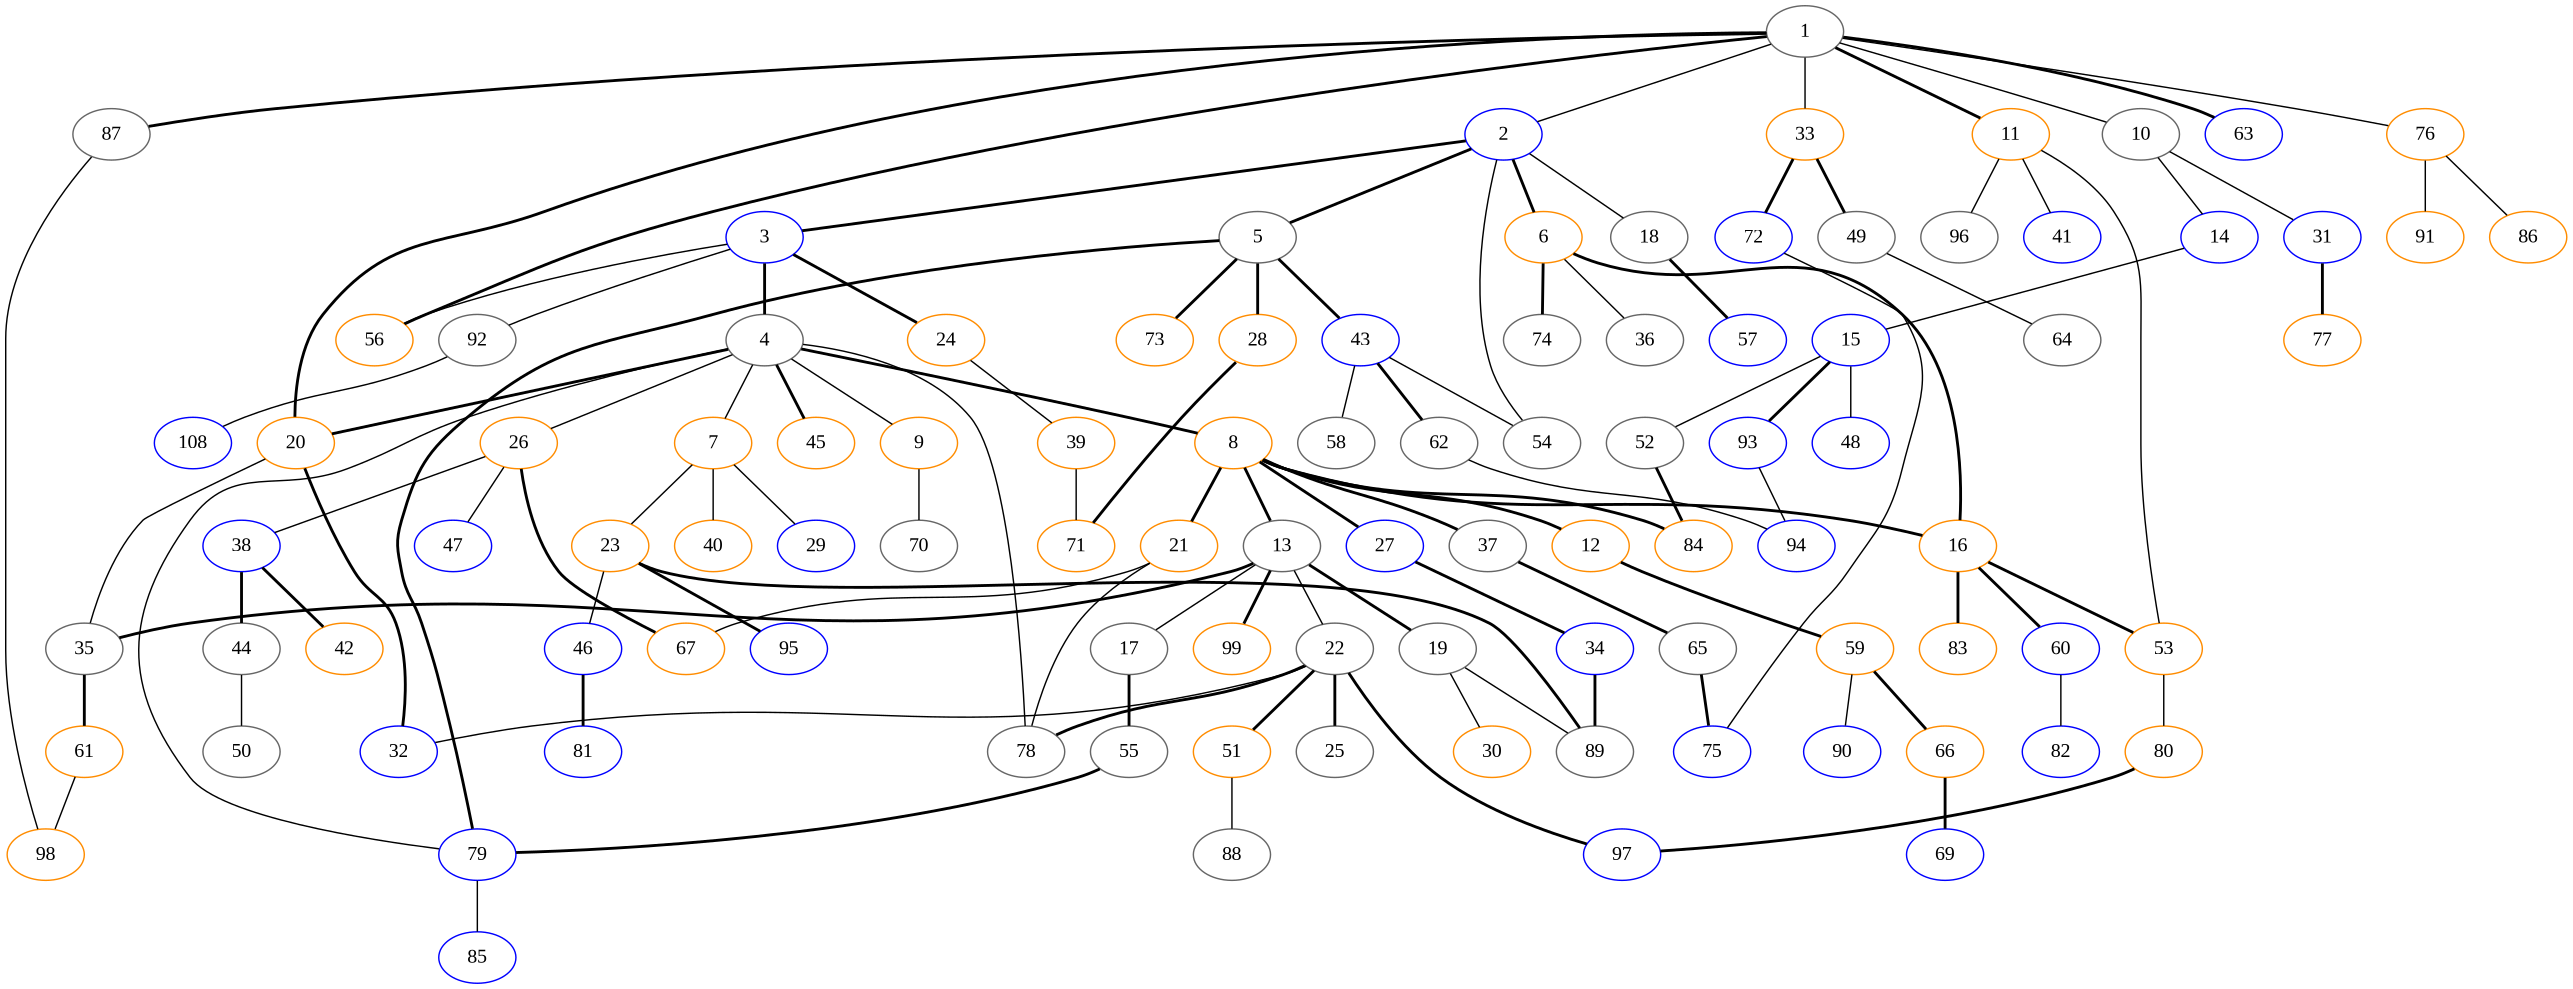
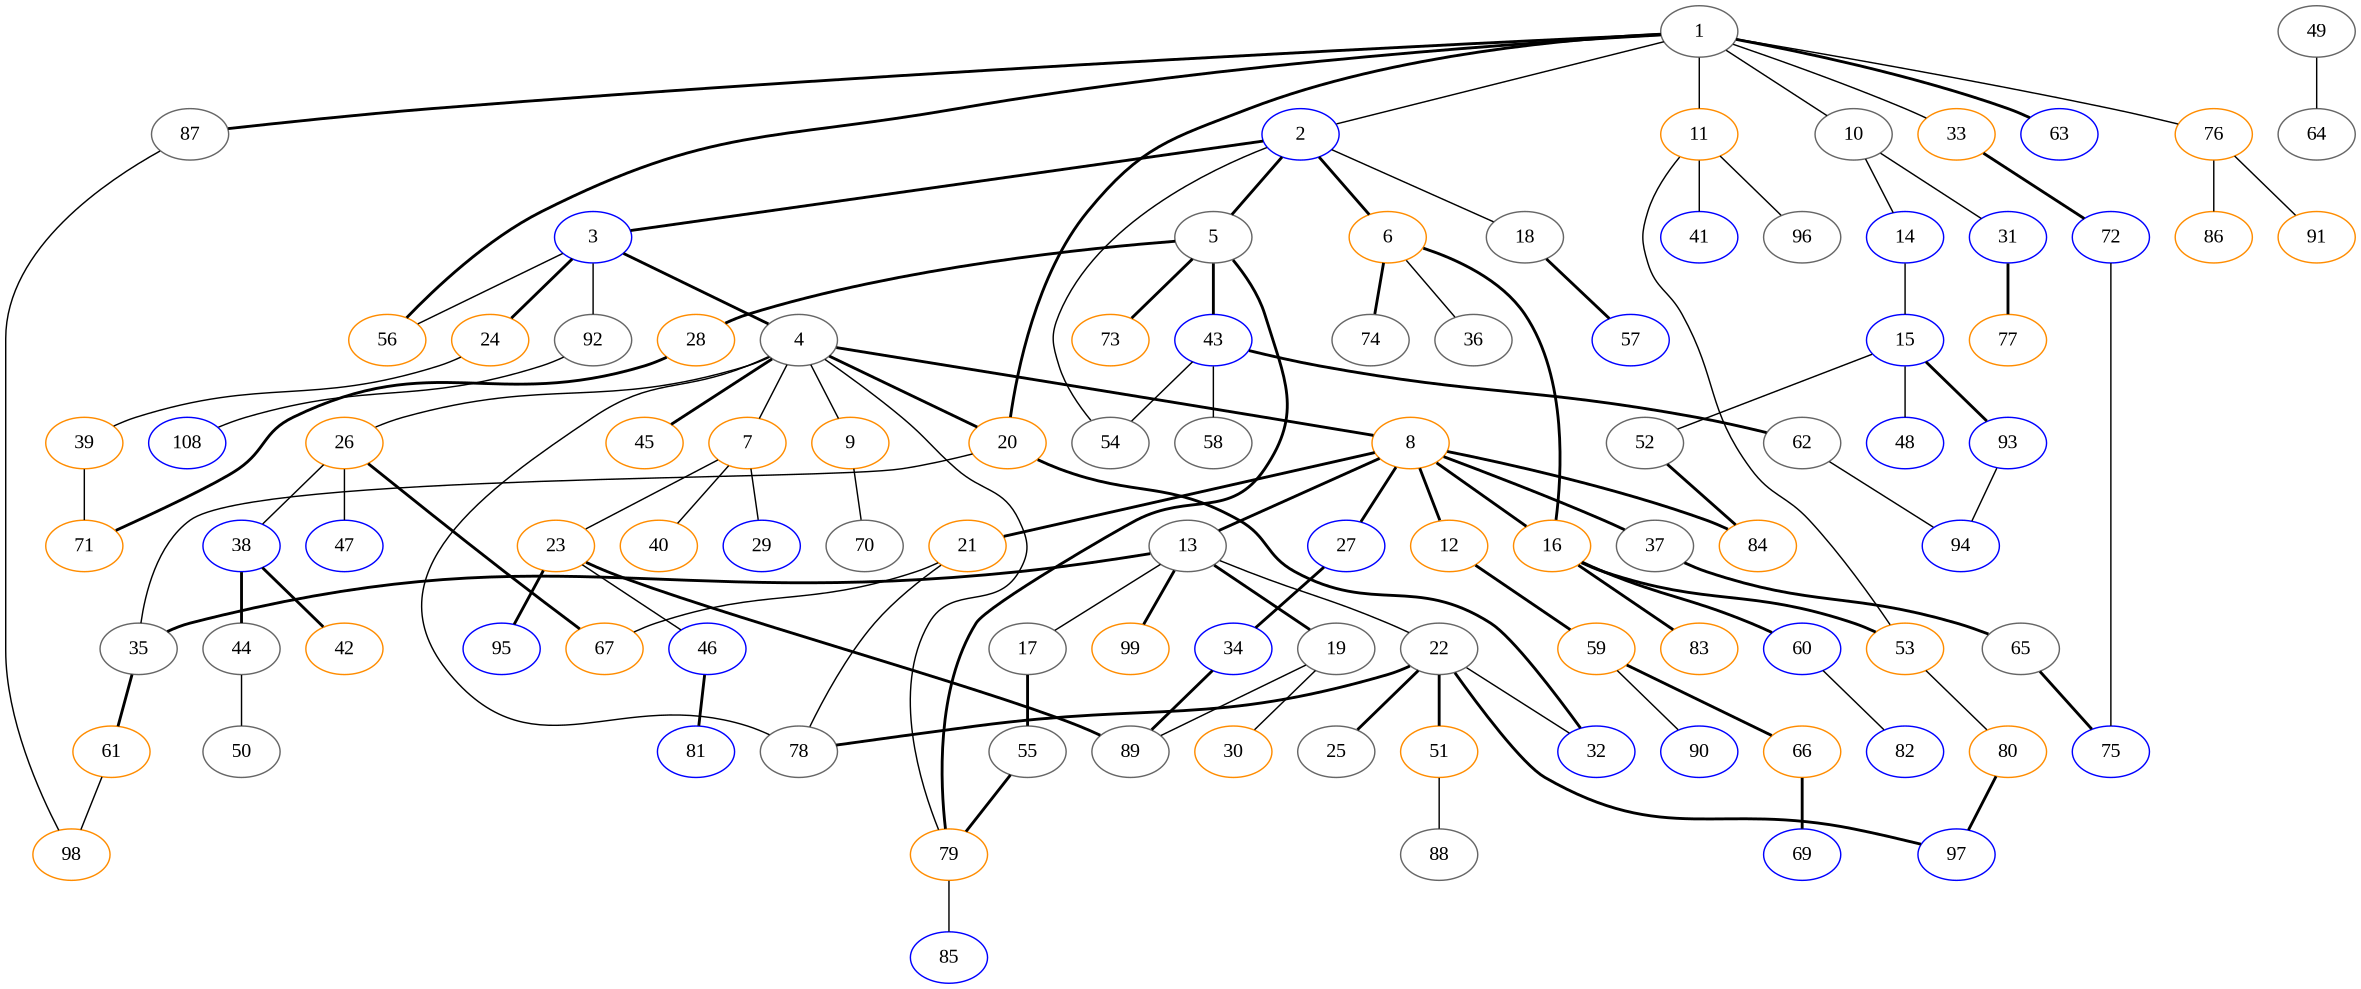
(1908, 83) -> (1699, 83)
(1831, 186) -> none
(477, 855) -> (949, 855)
